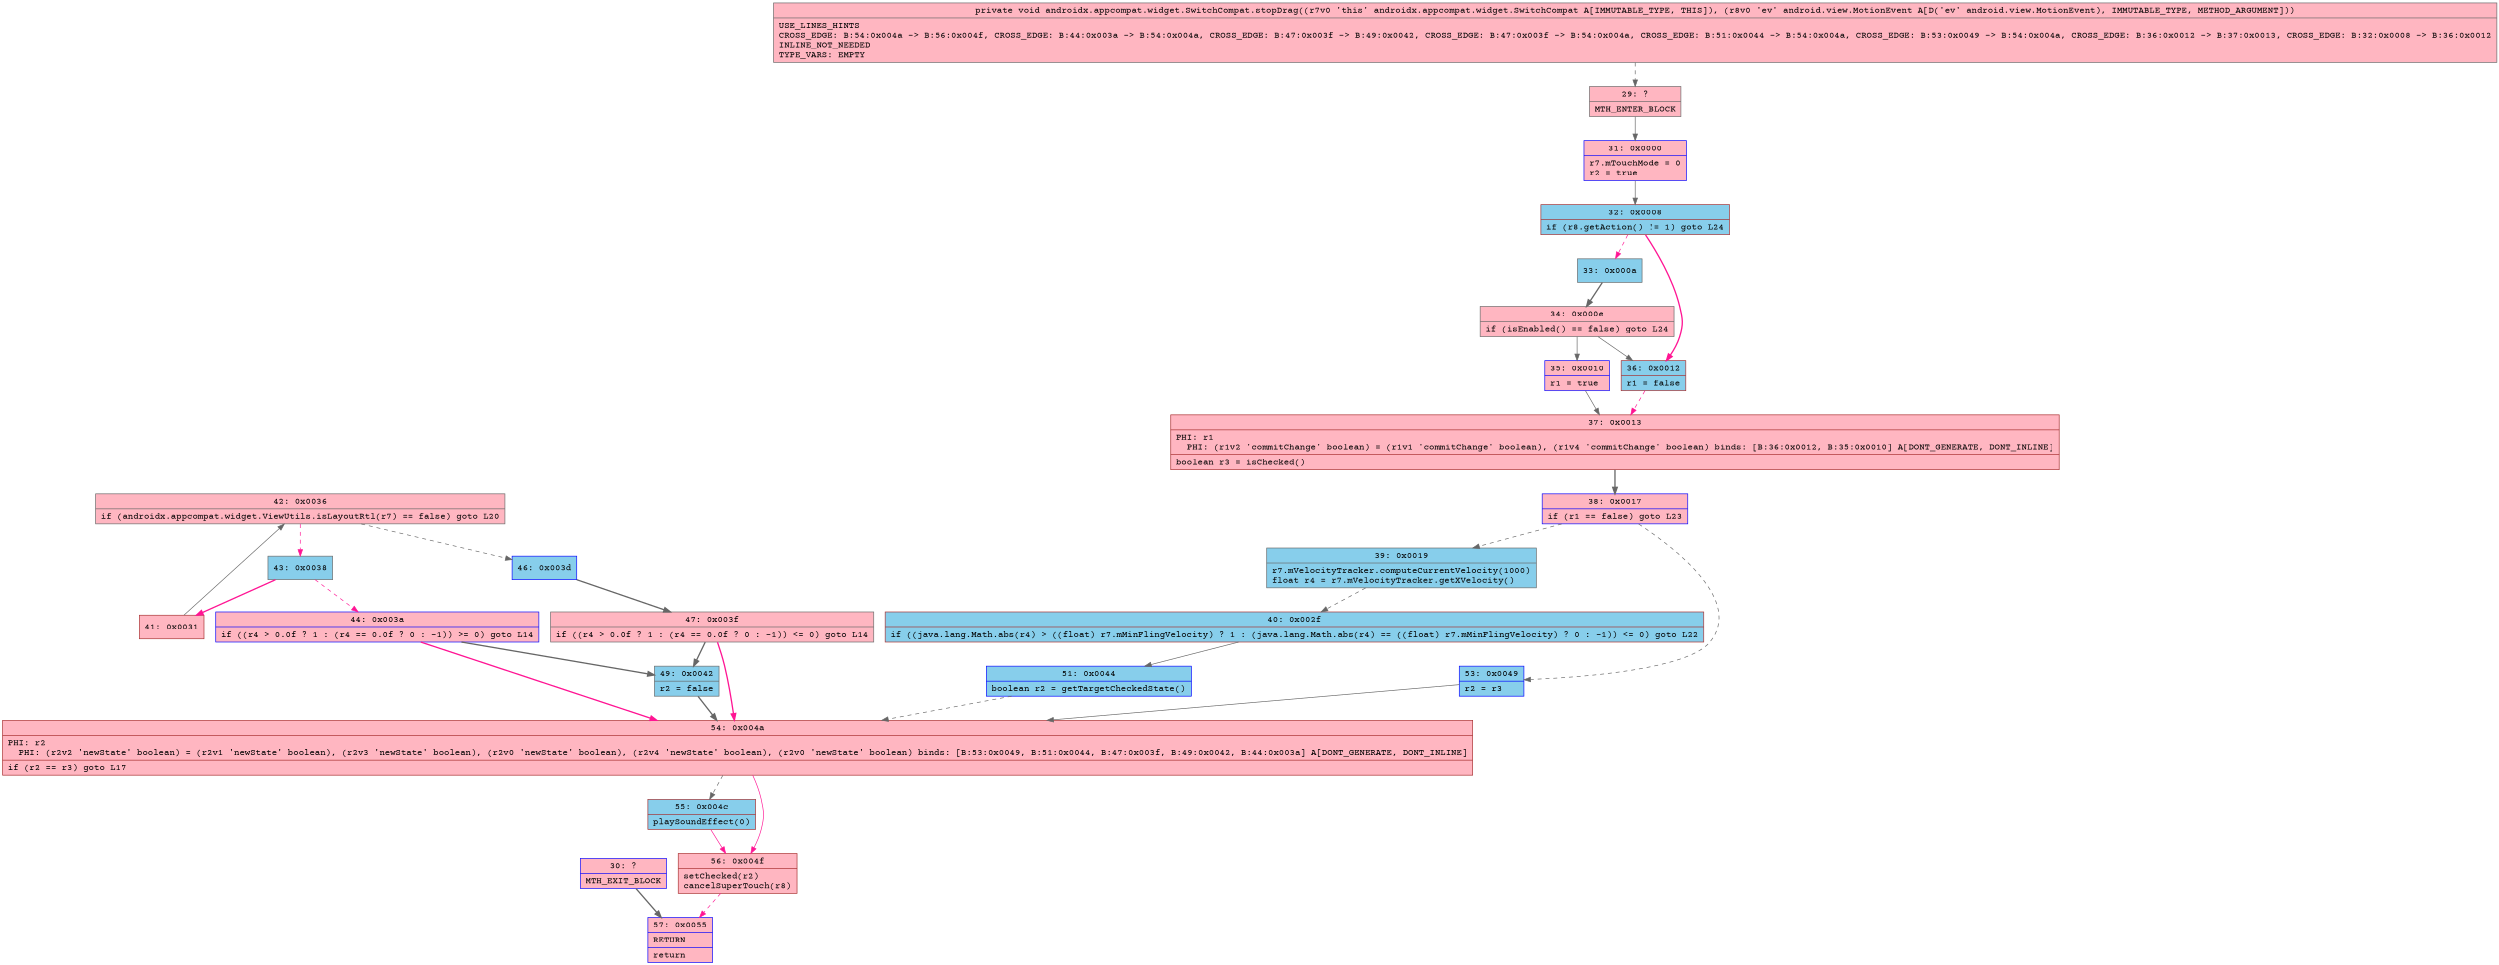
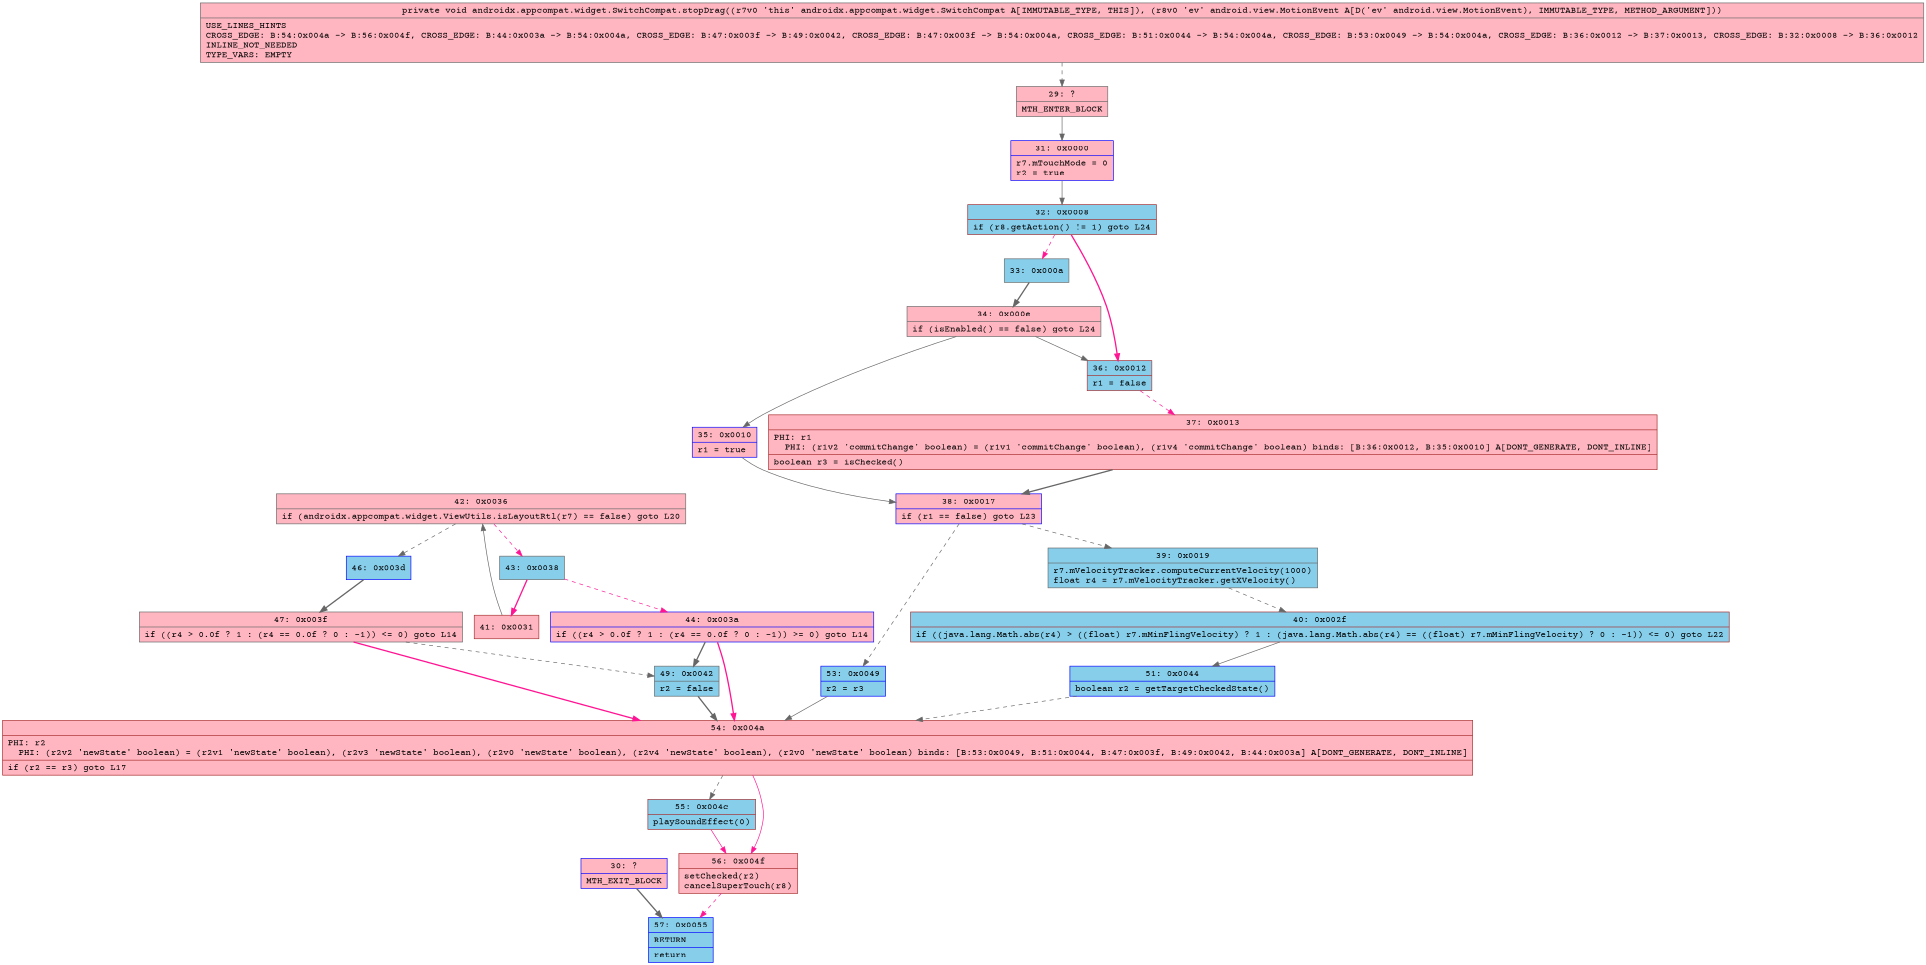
(1591, 400) -> (813, 487)
(701, 651) -> (527, 659)
(680, 940) -> (681, 940)
